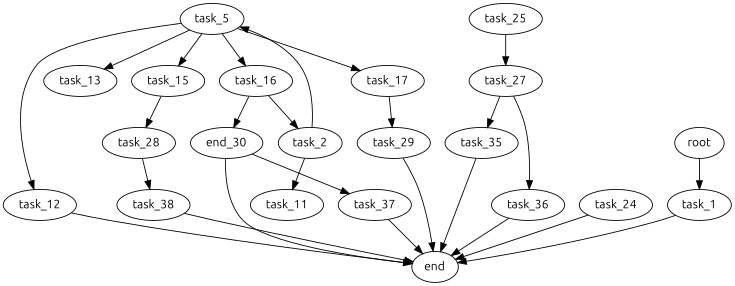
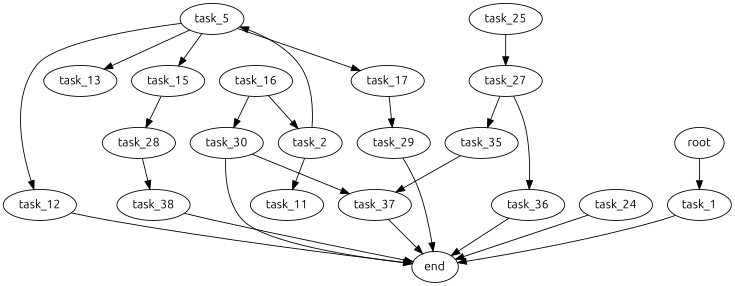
(231, 46) -> none
(227, 143) -> (227, 143)
(460, 201) -> (432, 172)
